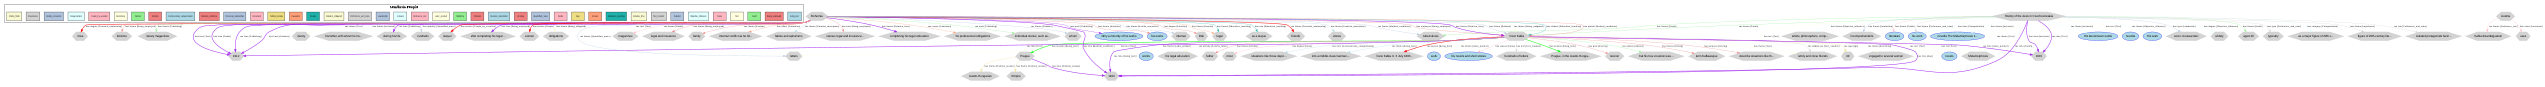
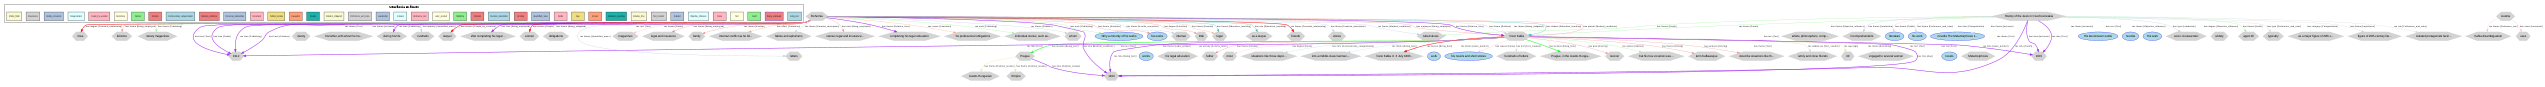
(404, 7) -> (404, 7)
(774, 16) -> (774, 16)
(964, 19) -> (964, 19)
